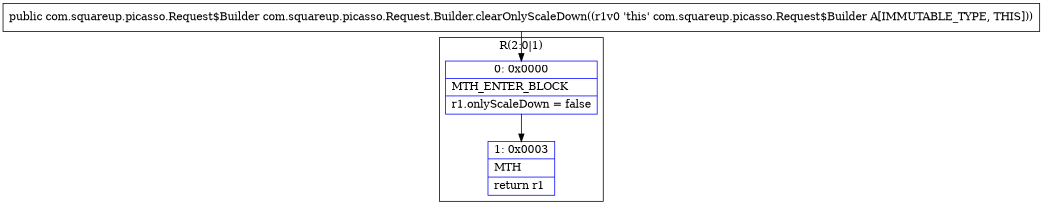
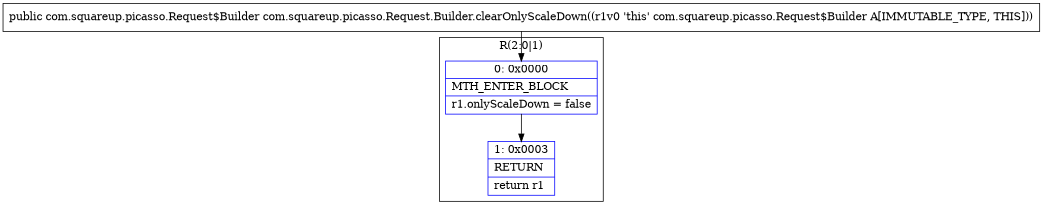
(508, 168) -> (519, 168)
